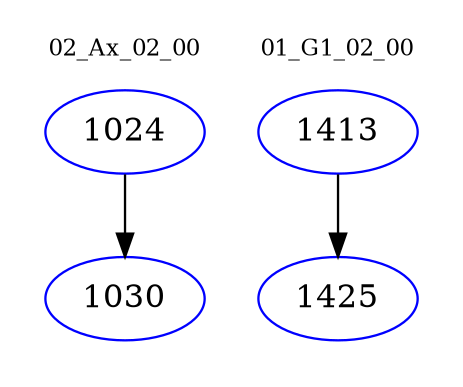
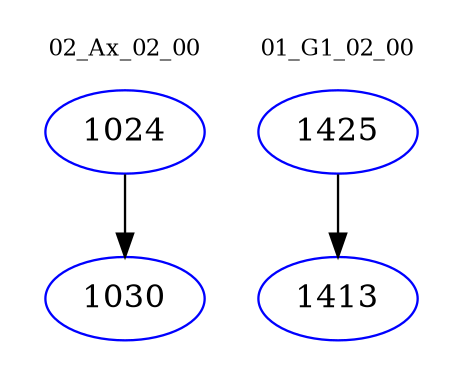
(338, 204) -> (338, 204)
